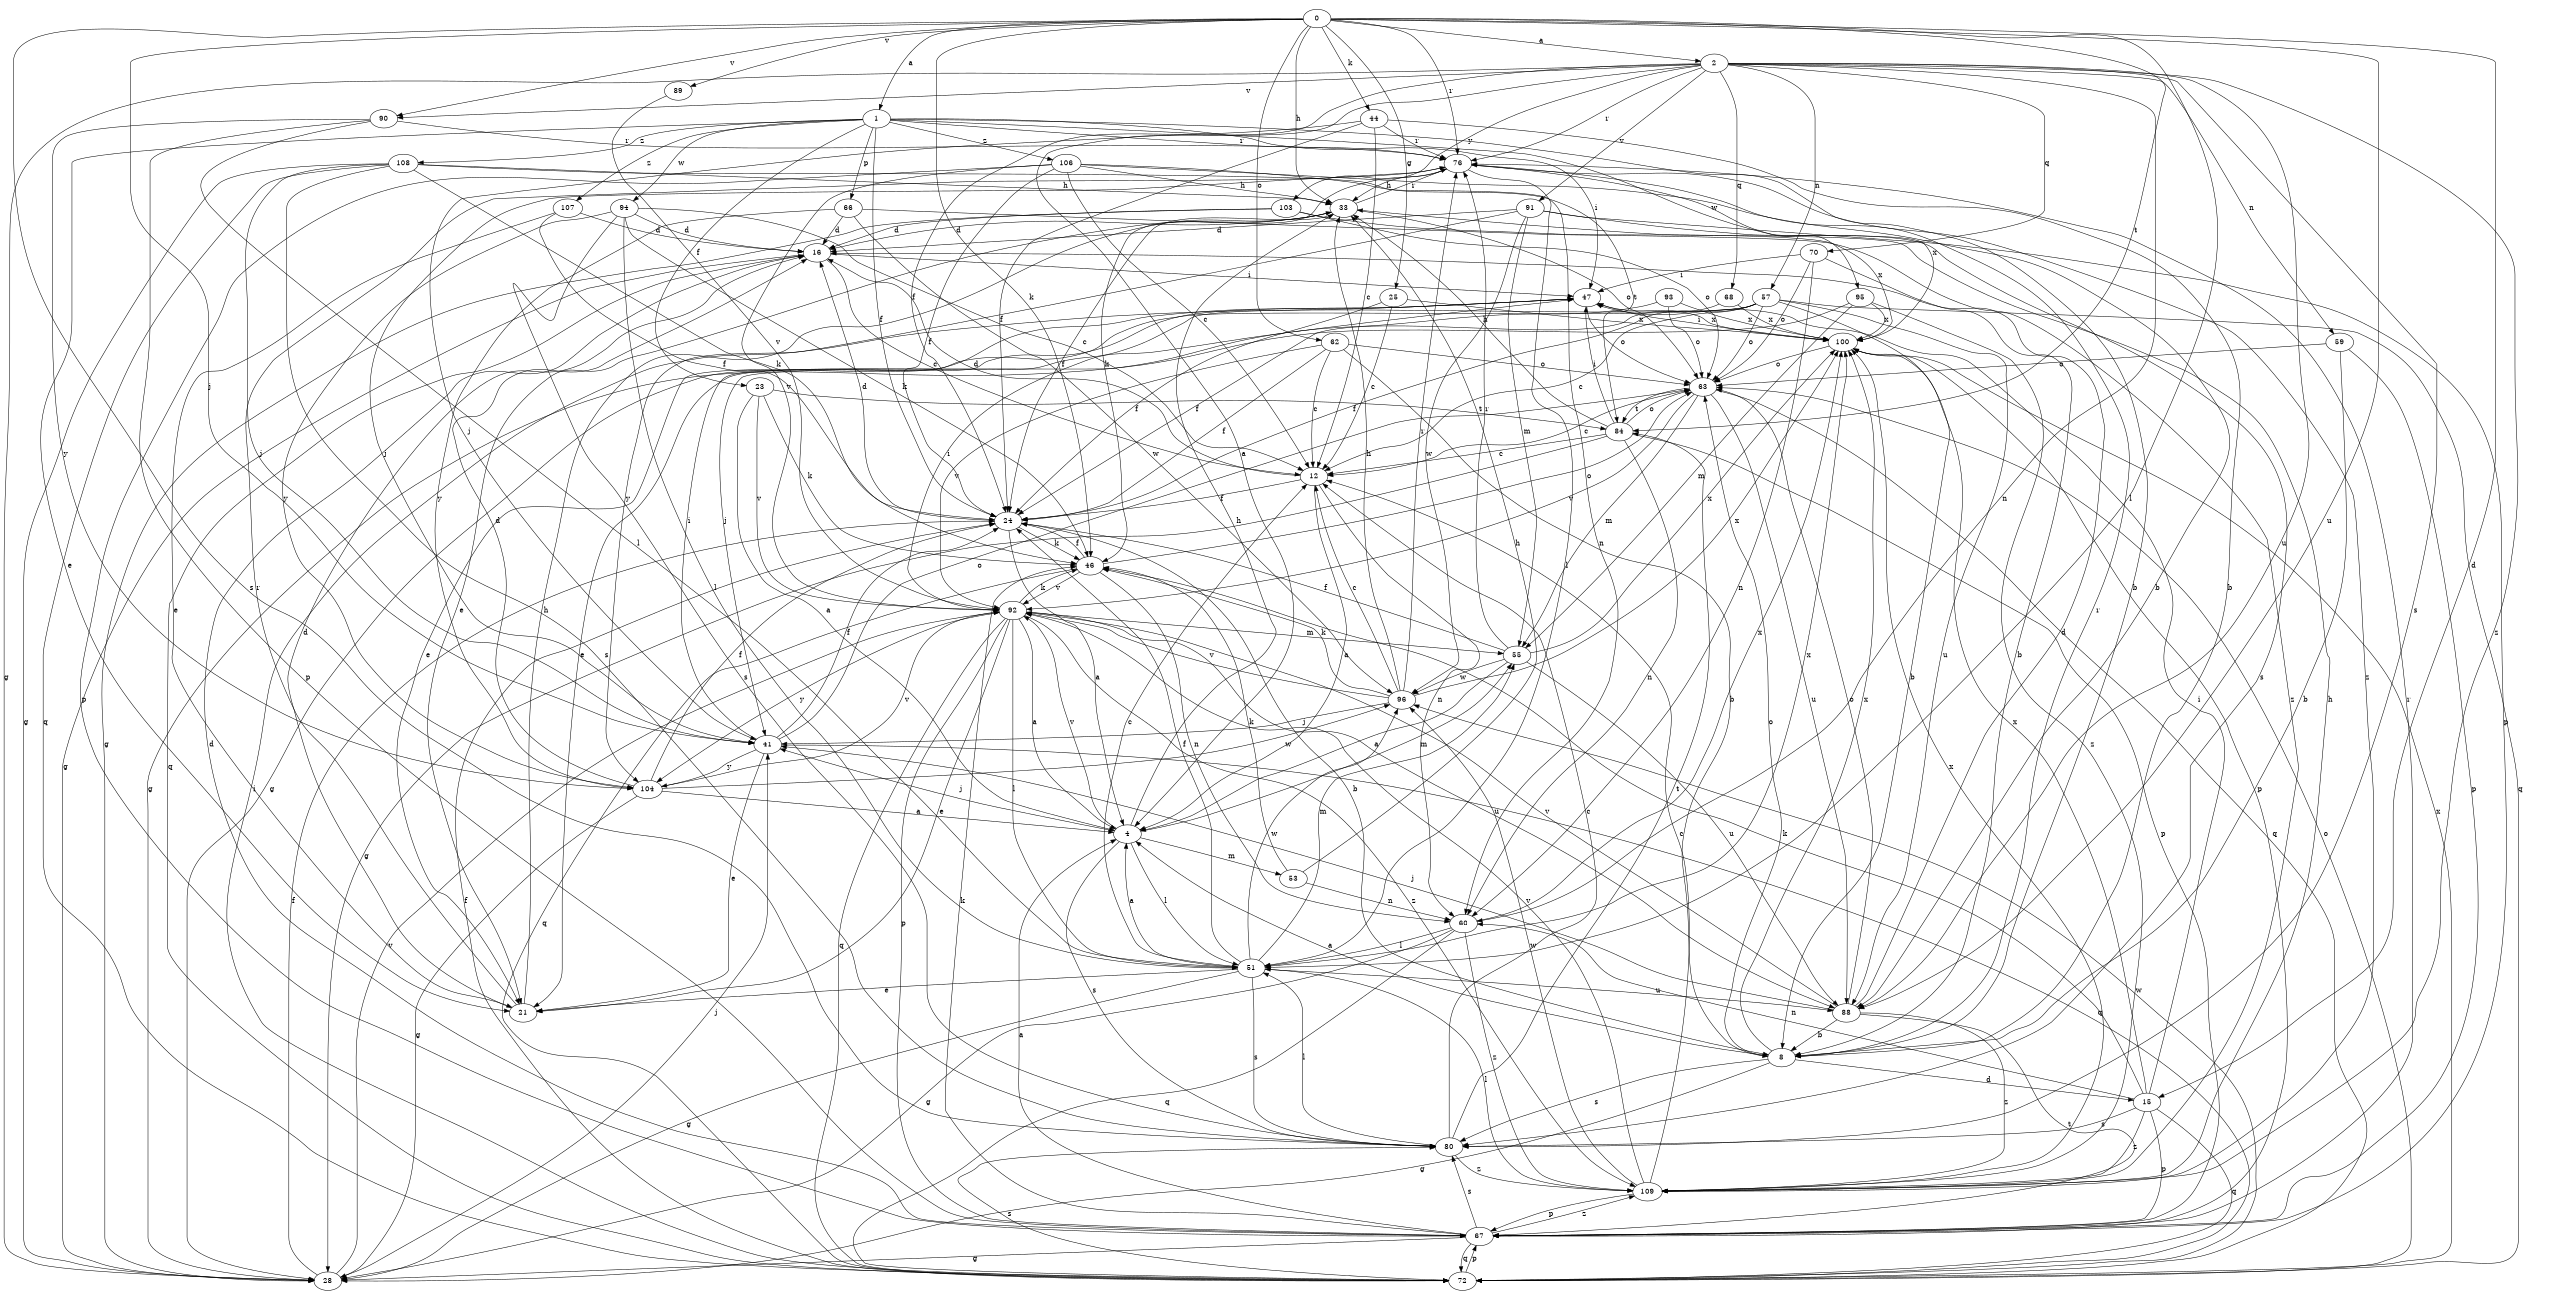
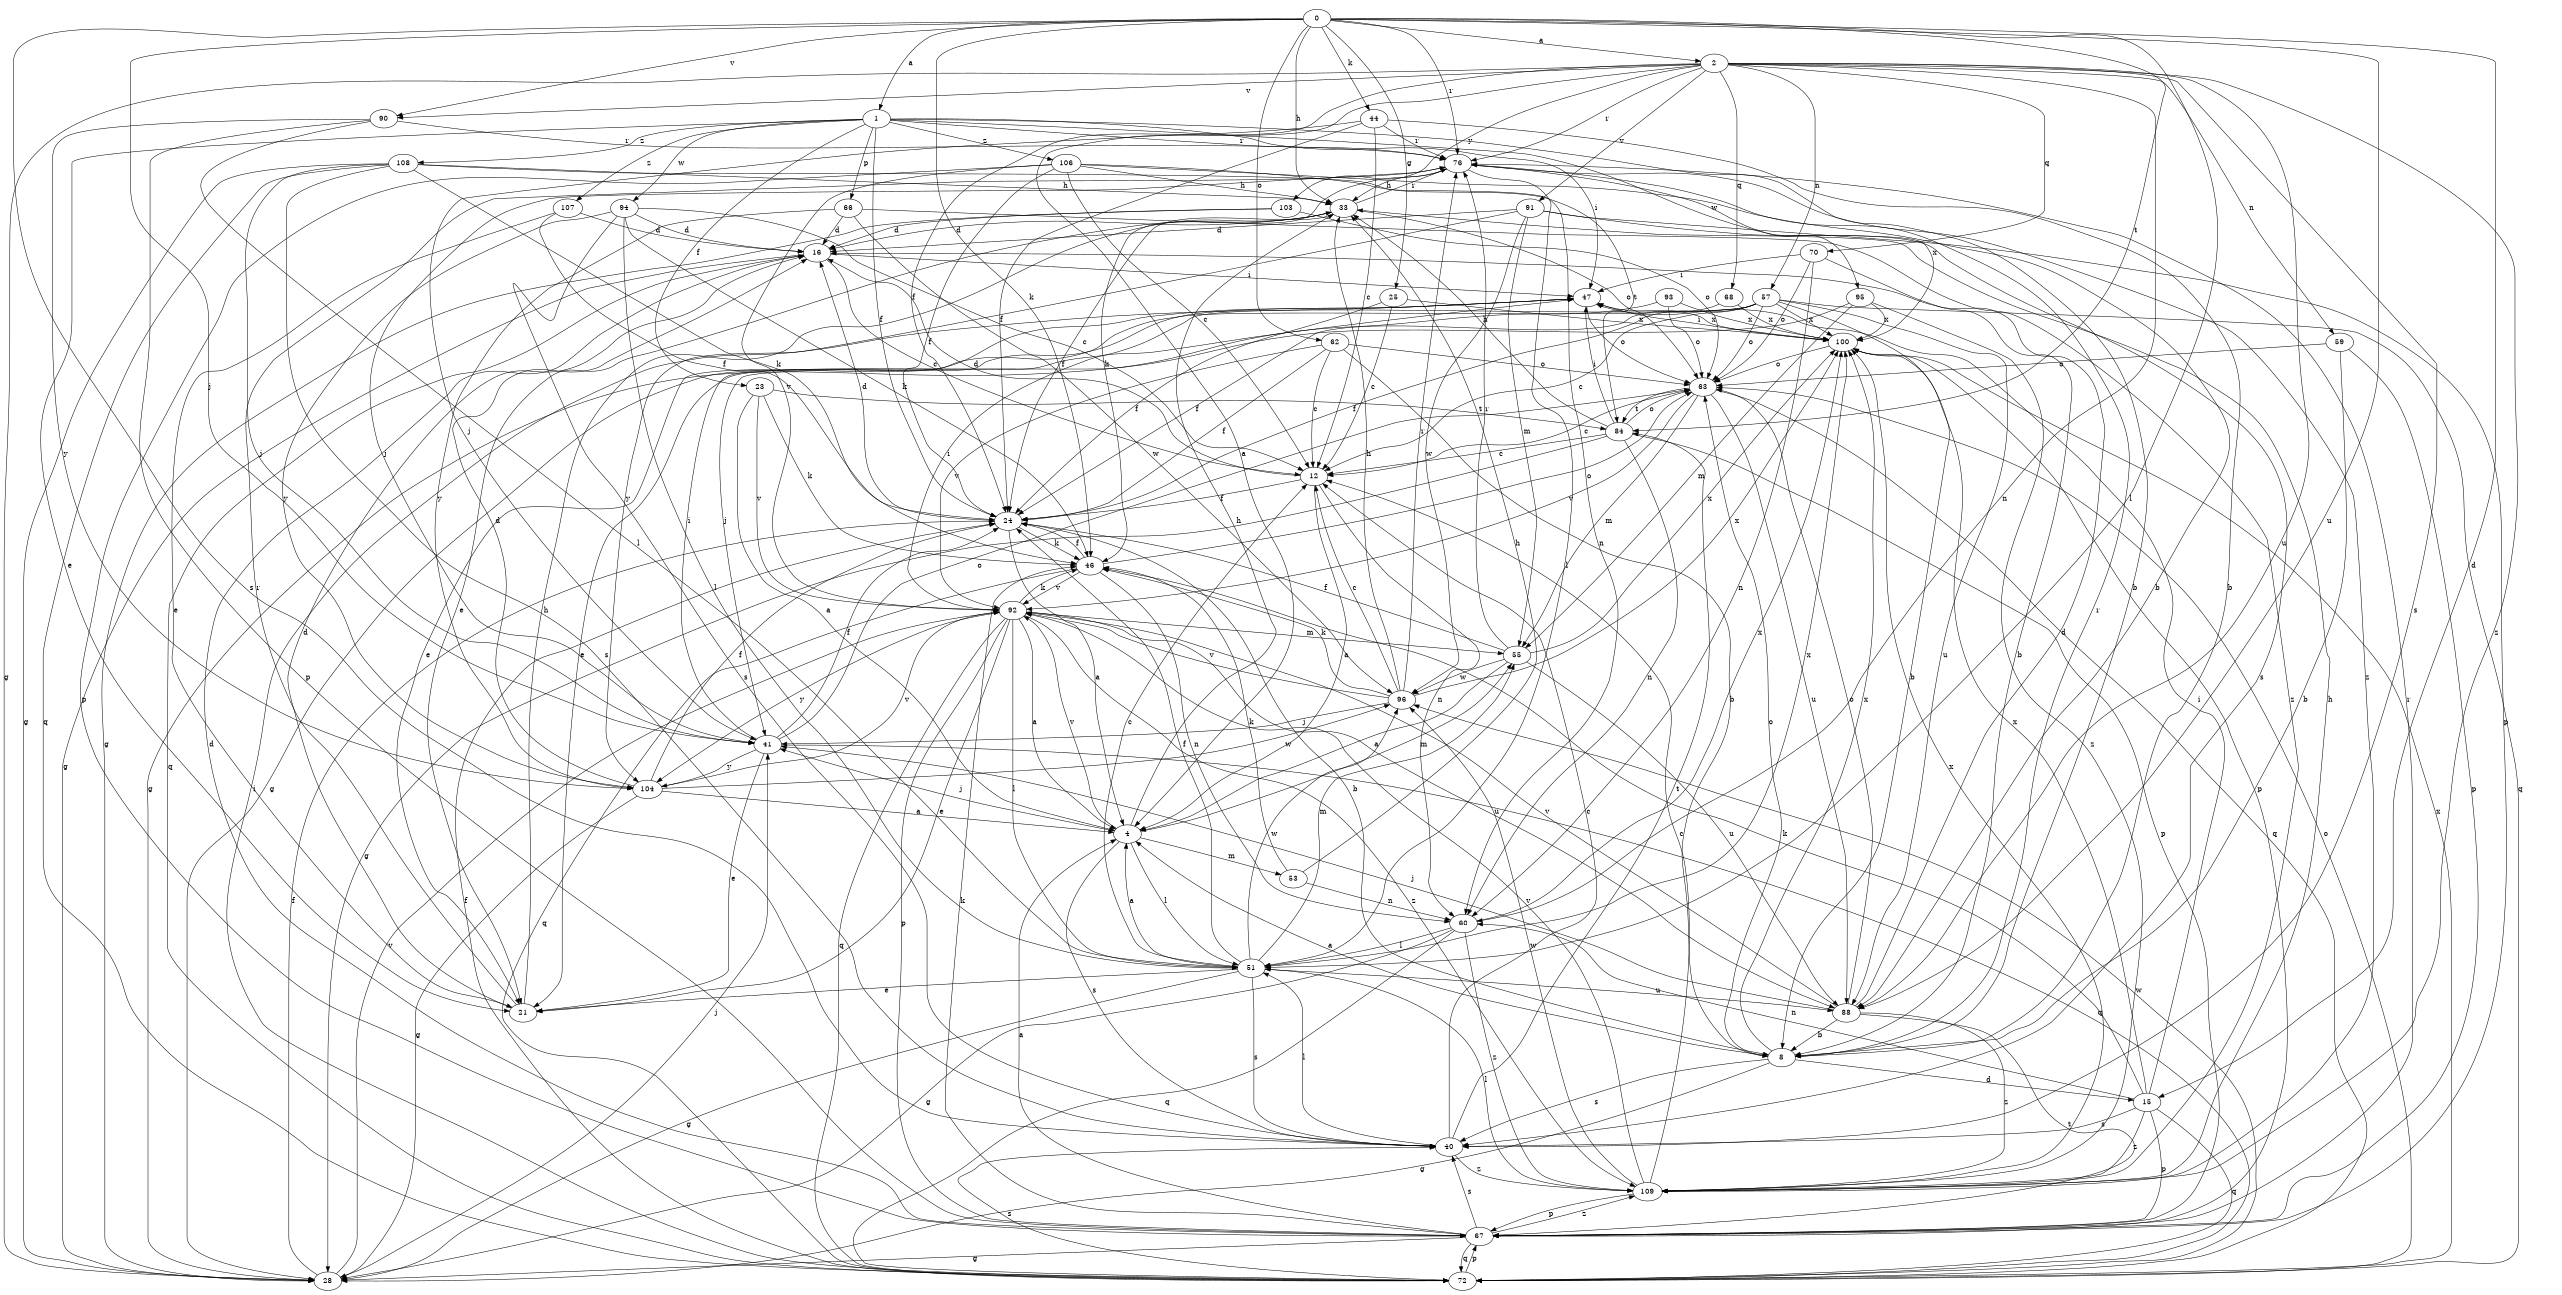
(678, 91) -> none
(1636, 235) -> (1799, 317)
(1449, 1147) -> (1449, 1147)
